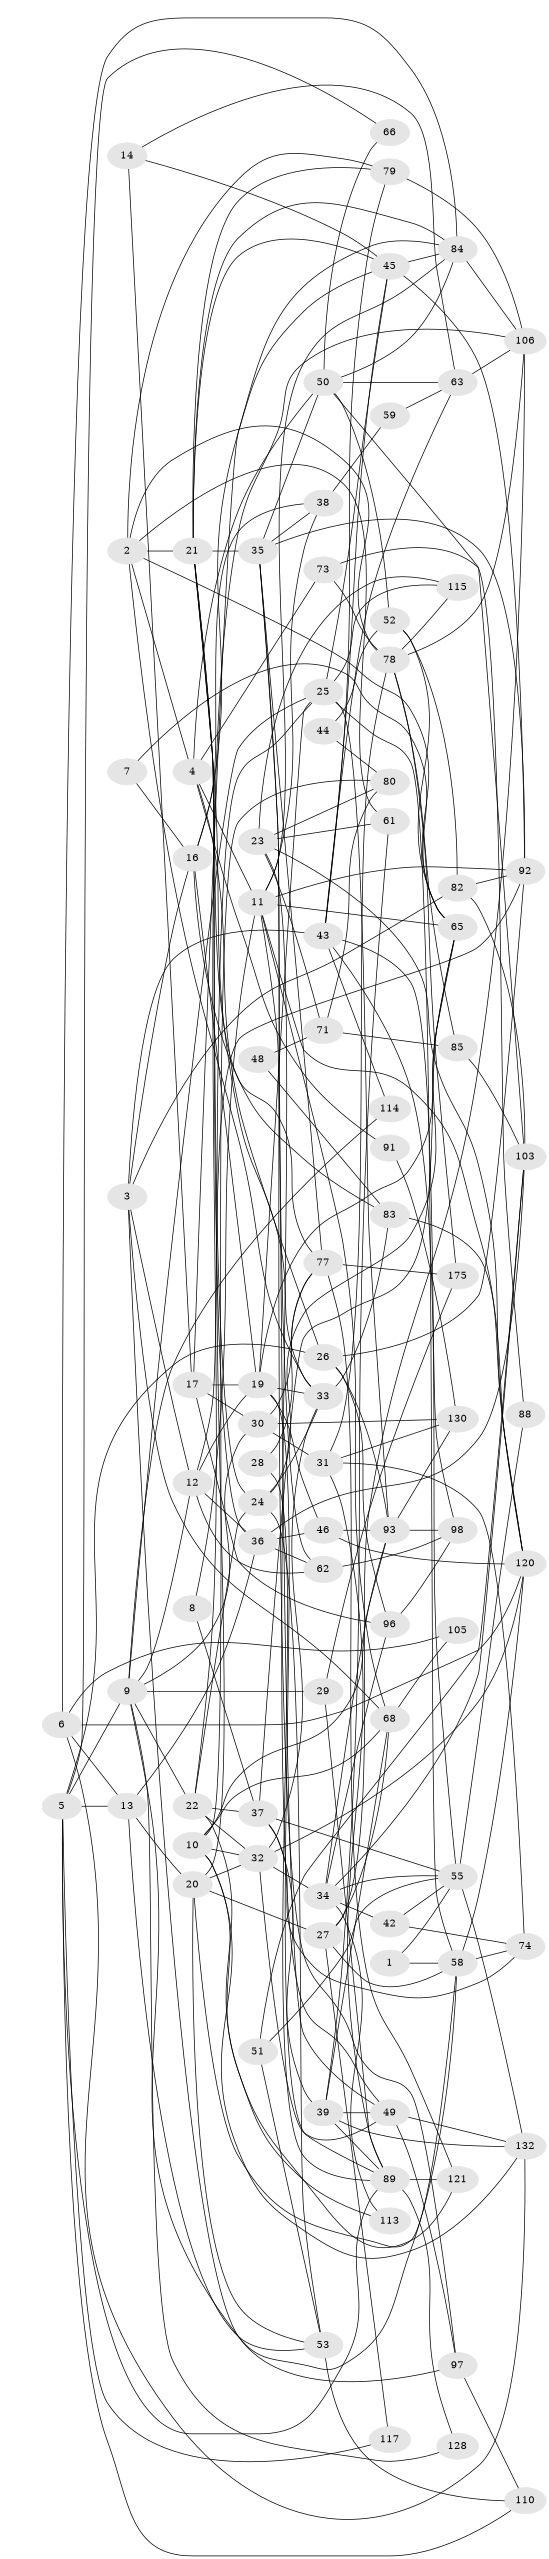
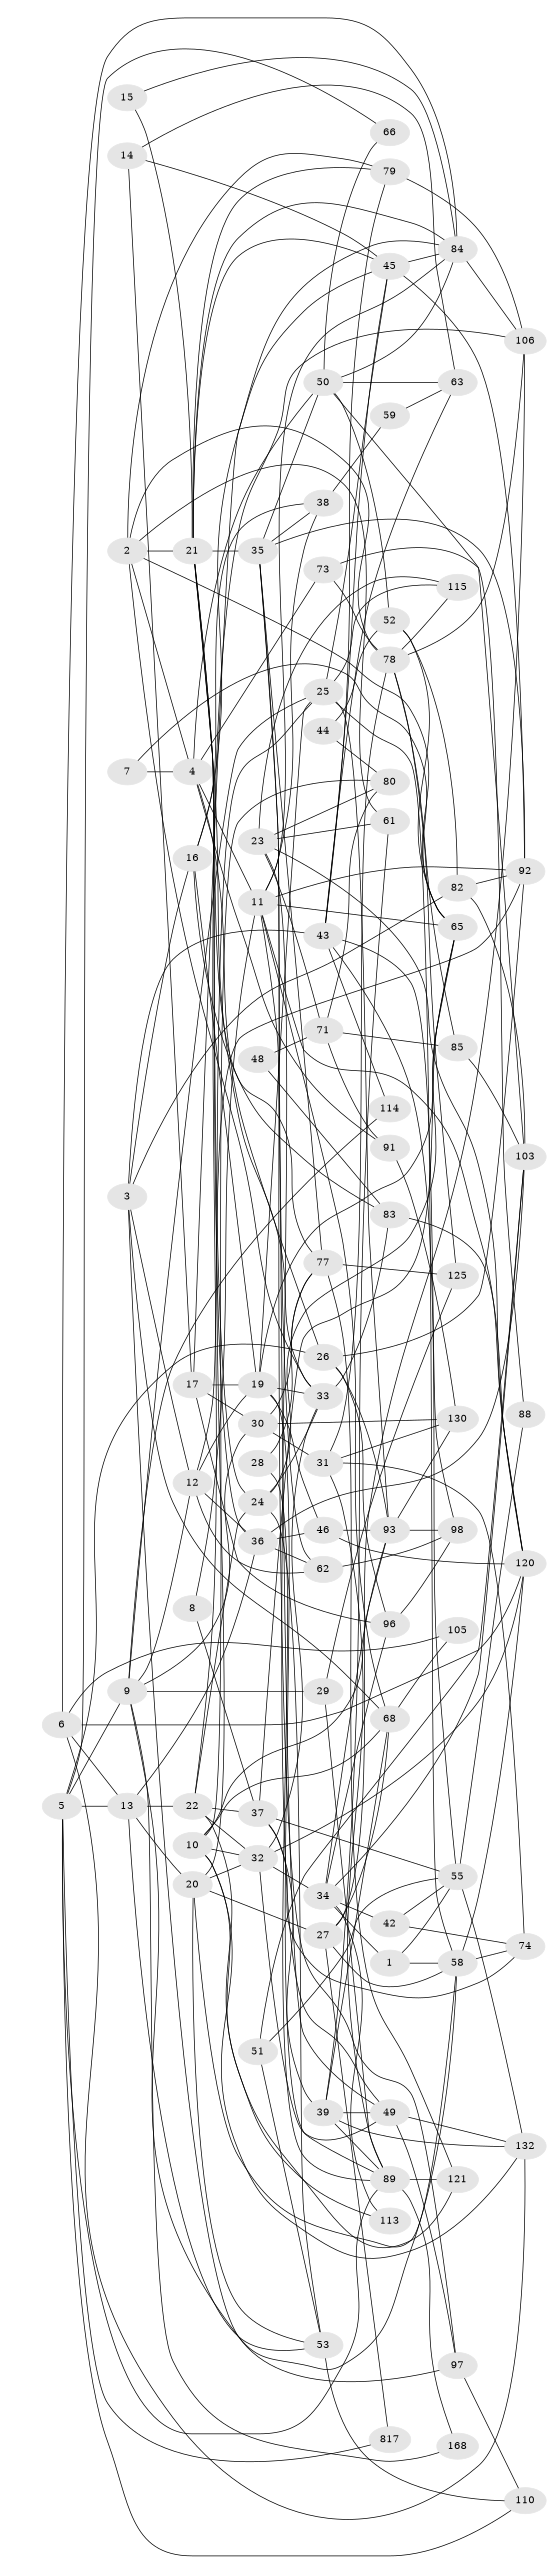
none -> (127, 98)
(491, 362) -> none
(156, 810) -> (165, 772)
none -> (349, 1093)
(458, 1276) -> (458, 1276)
(162, 1753) -> (157, 1806)
(388, 1878) -> (367, 1941)
(390, 2440) -> (390, 2440)
(458, 2446) -> (458, 2446)
